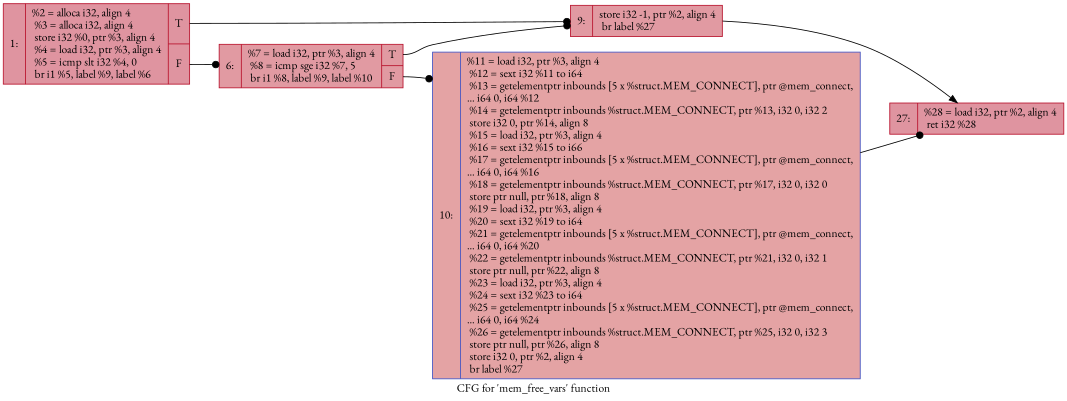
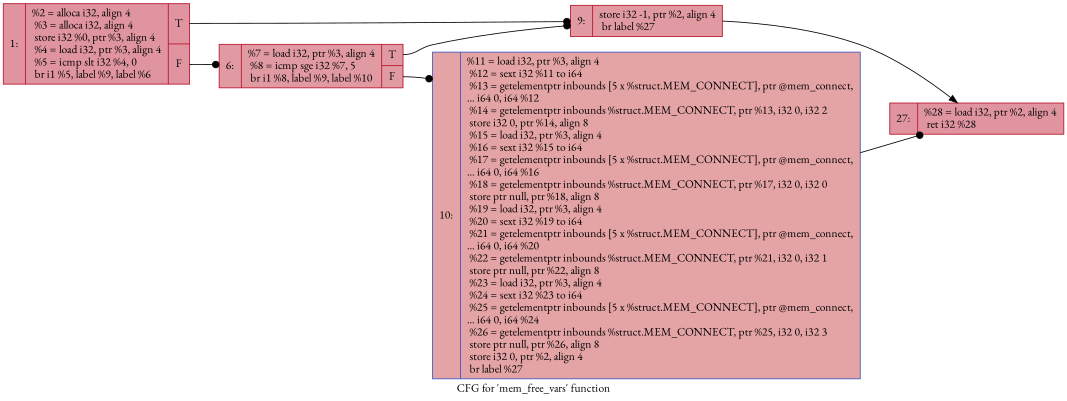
(525, 147) -> (525, 147)
